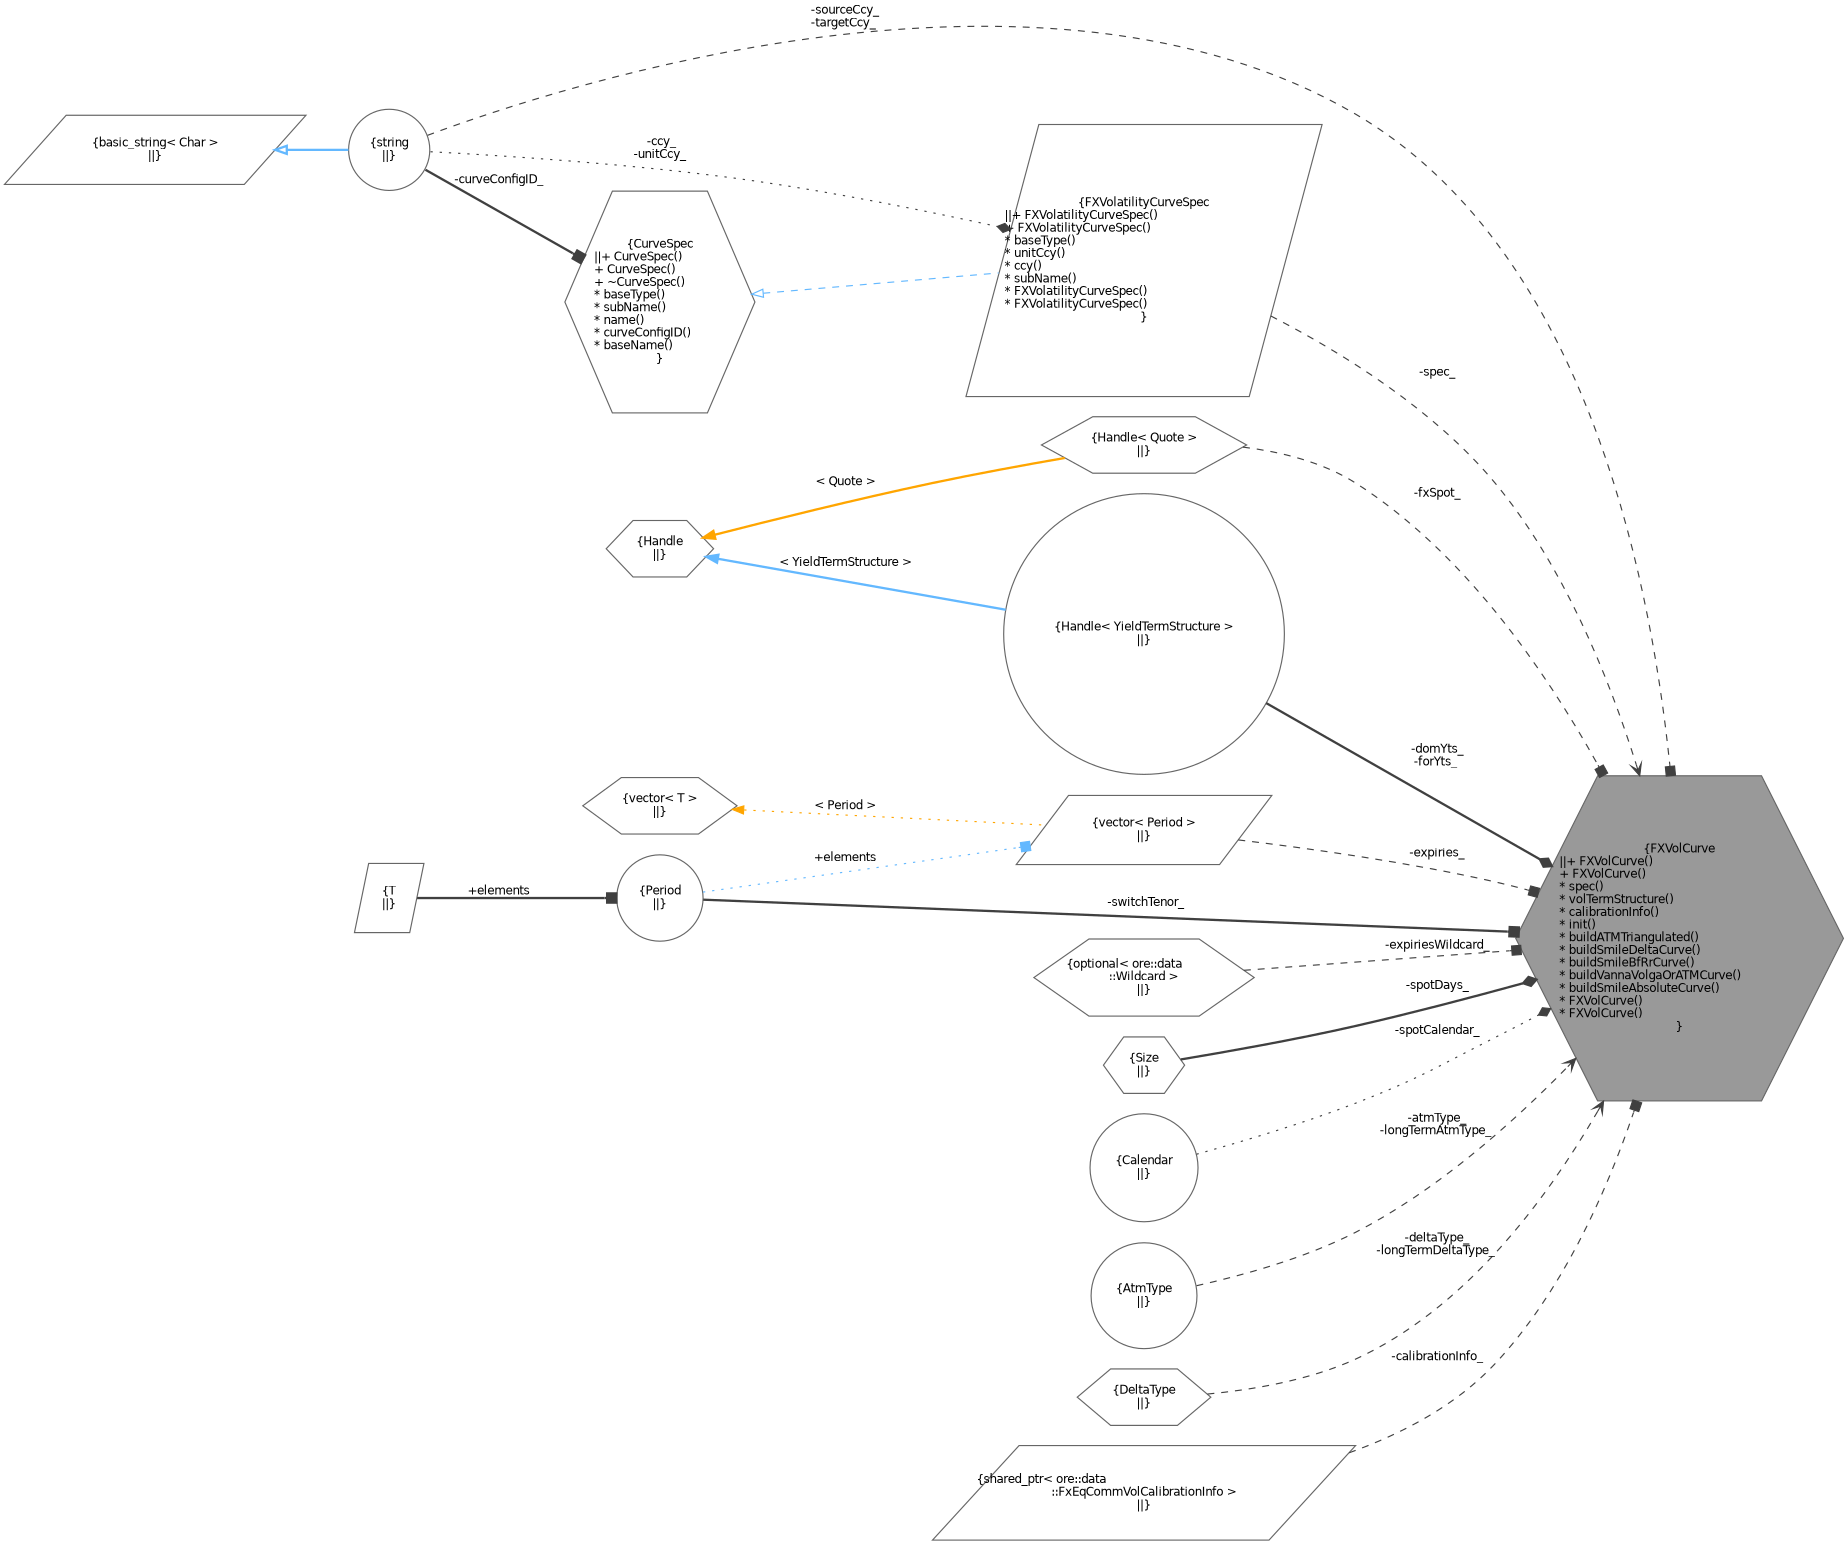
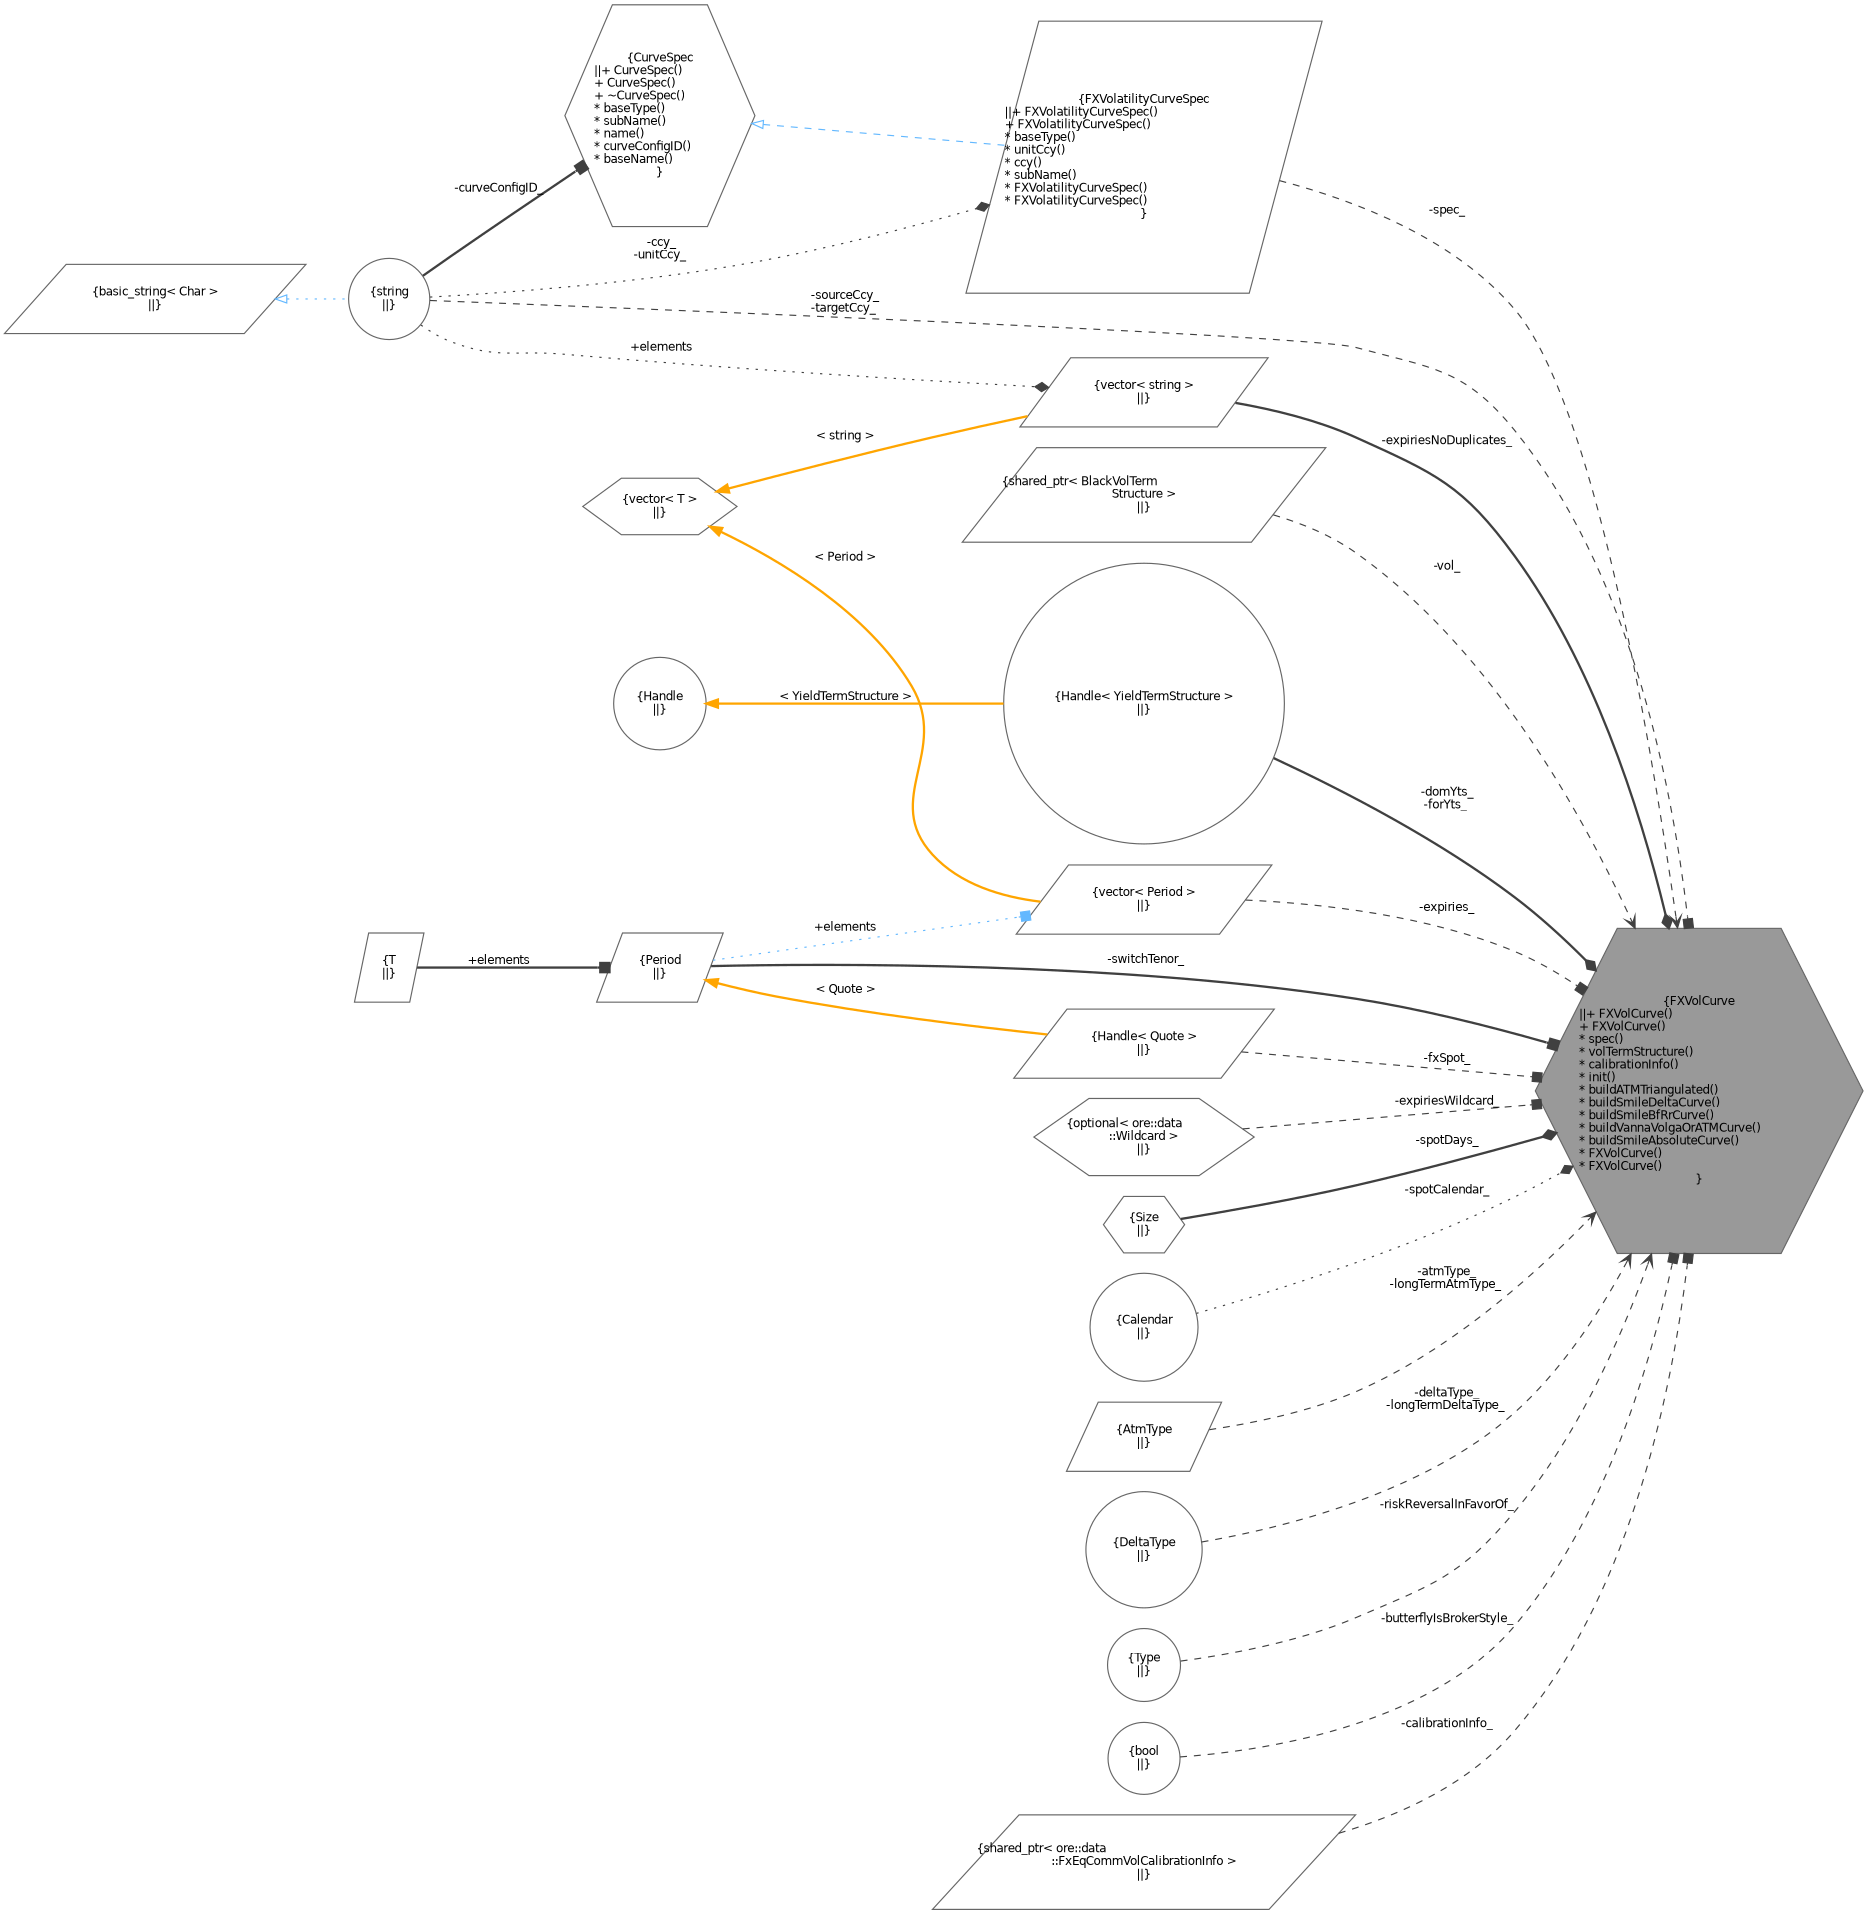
(318, 150) -> (318, 299)
none -> (1144, 392)
(1144, 445) -> (1144, 1044)
(889, 493) -> (881, 1014)
none -> (1144, 495)
(660, 549) -> (660, 704)
(862, 584) -> (861, 704)
(895, 818) -> (916, 696)
(660, 898) -> (660, 968)
(1144, 1296) -> (1144, 1437)
(1144, 1397) -> (1144, 1550)
none -> (1144, 1665)
none -> (1144, 1758)
